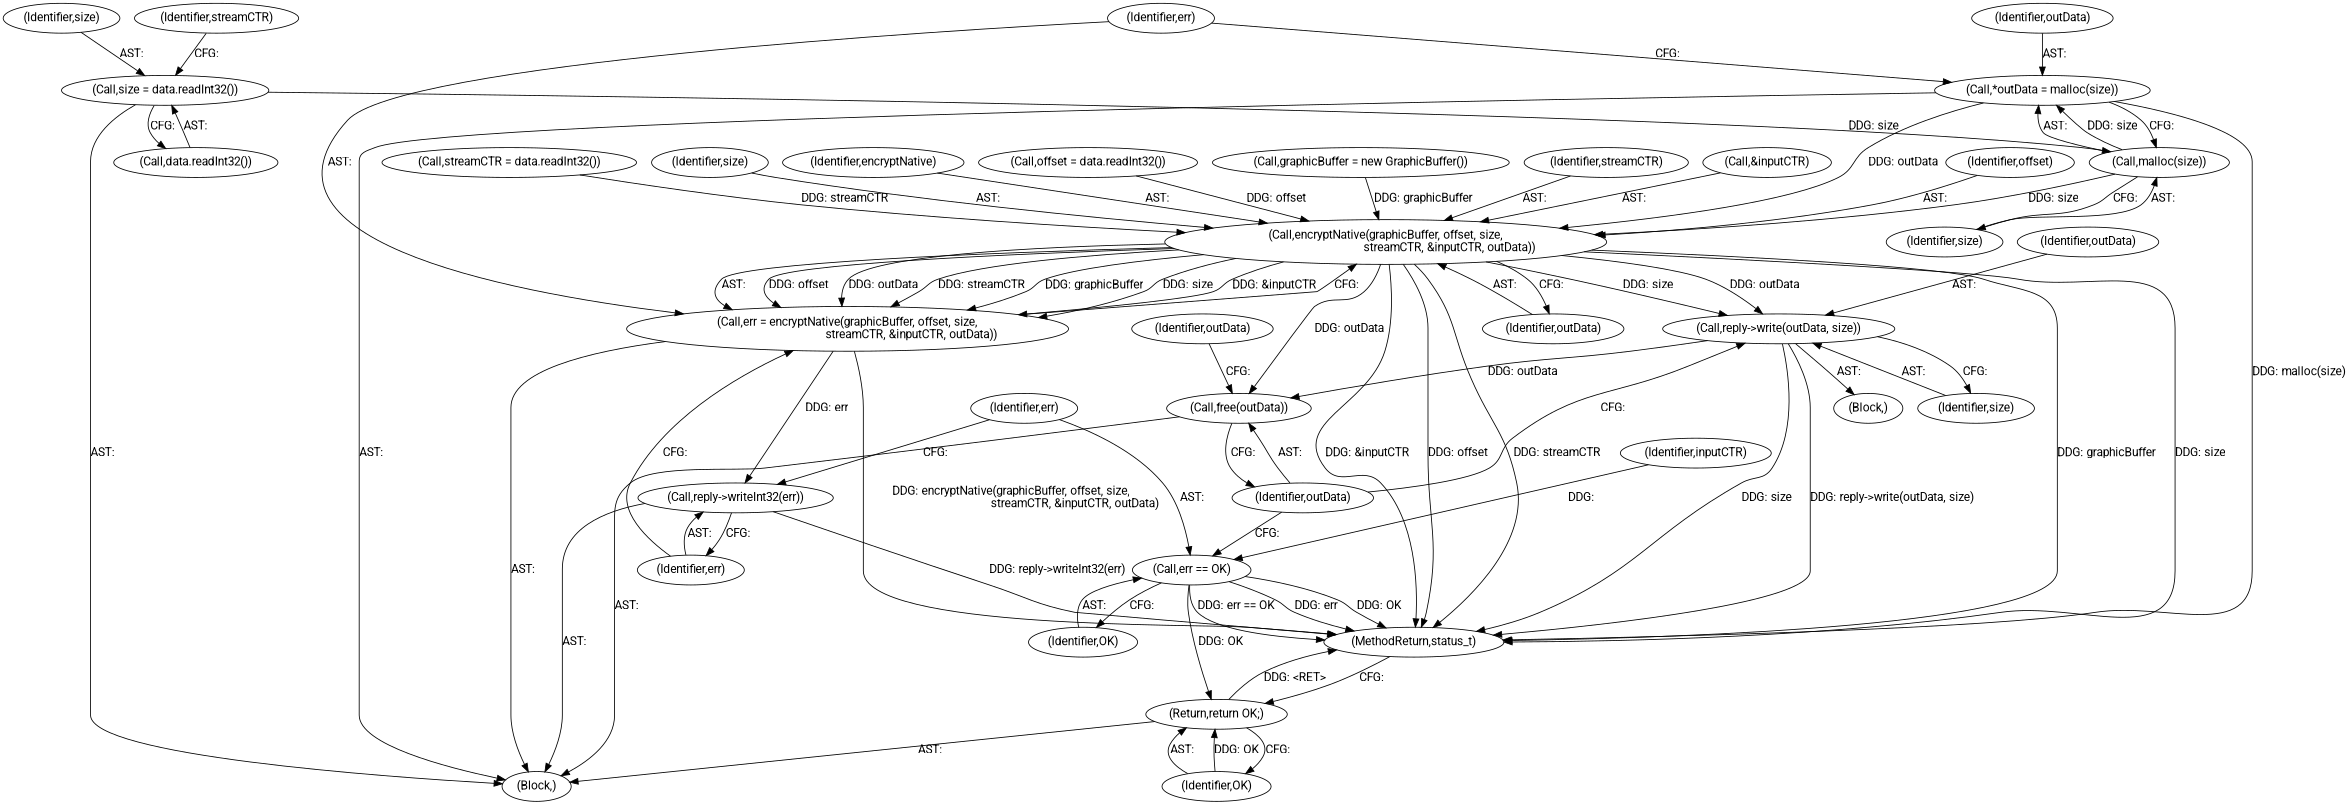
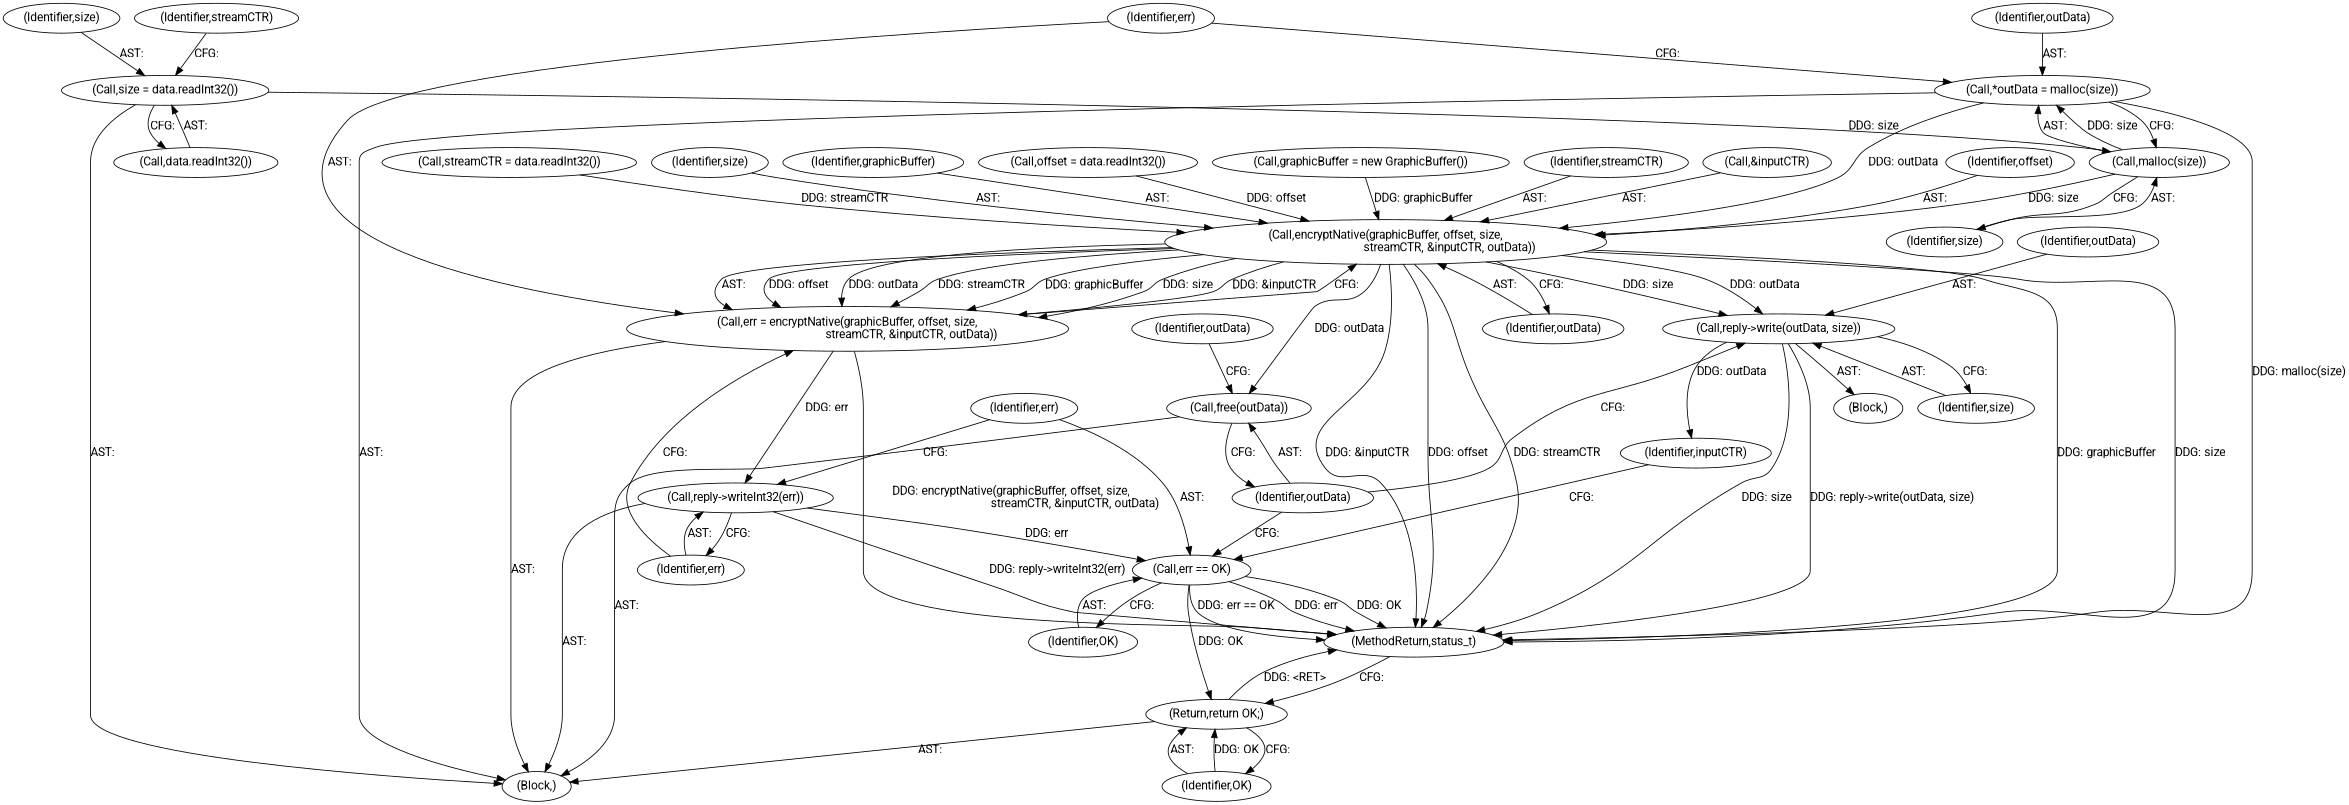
(873, 163) -> (873, 163)
(1503, 364) -> (1691, 378)
(1583, 498) -> (1583, 498)
none -> (973, 531)
